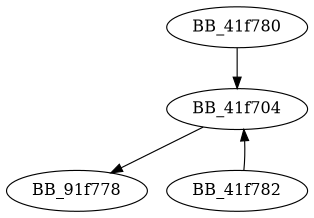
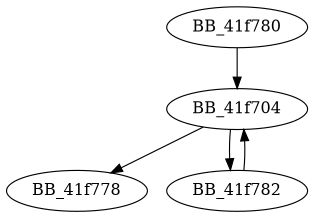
none -> (230, 144)
(77, 191) -> (77, 191)
